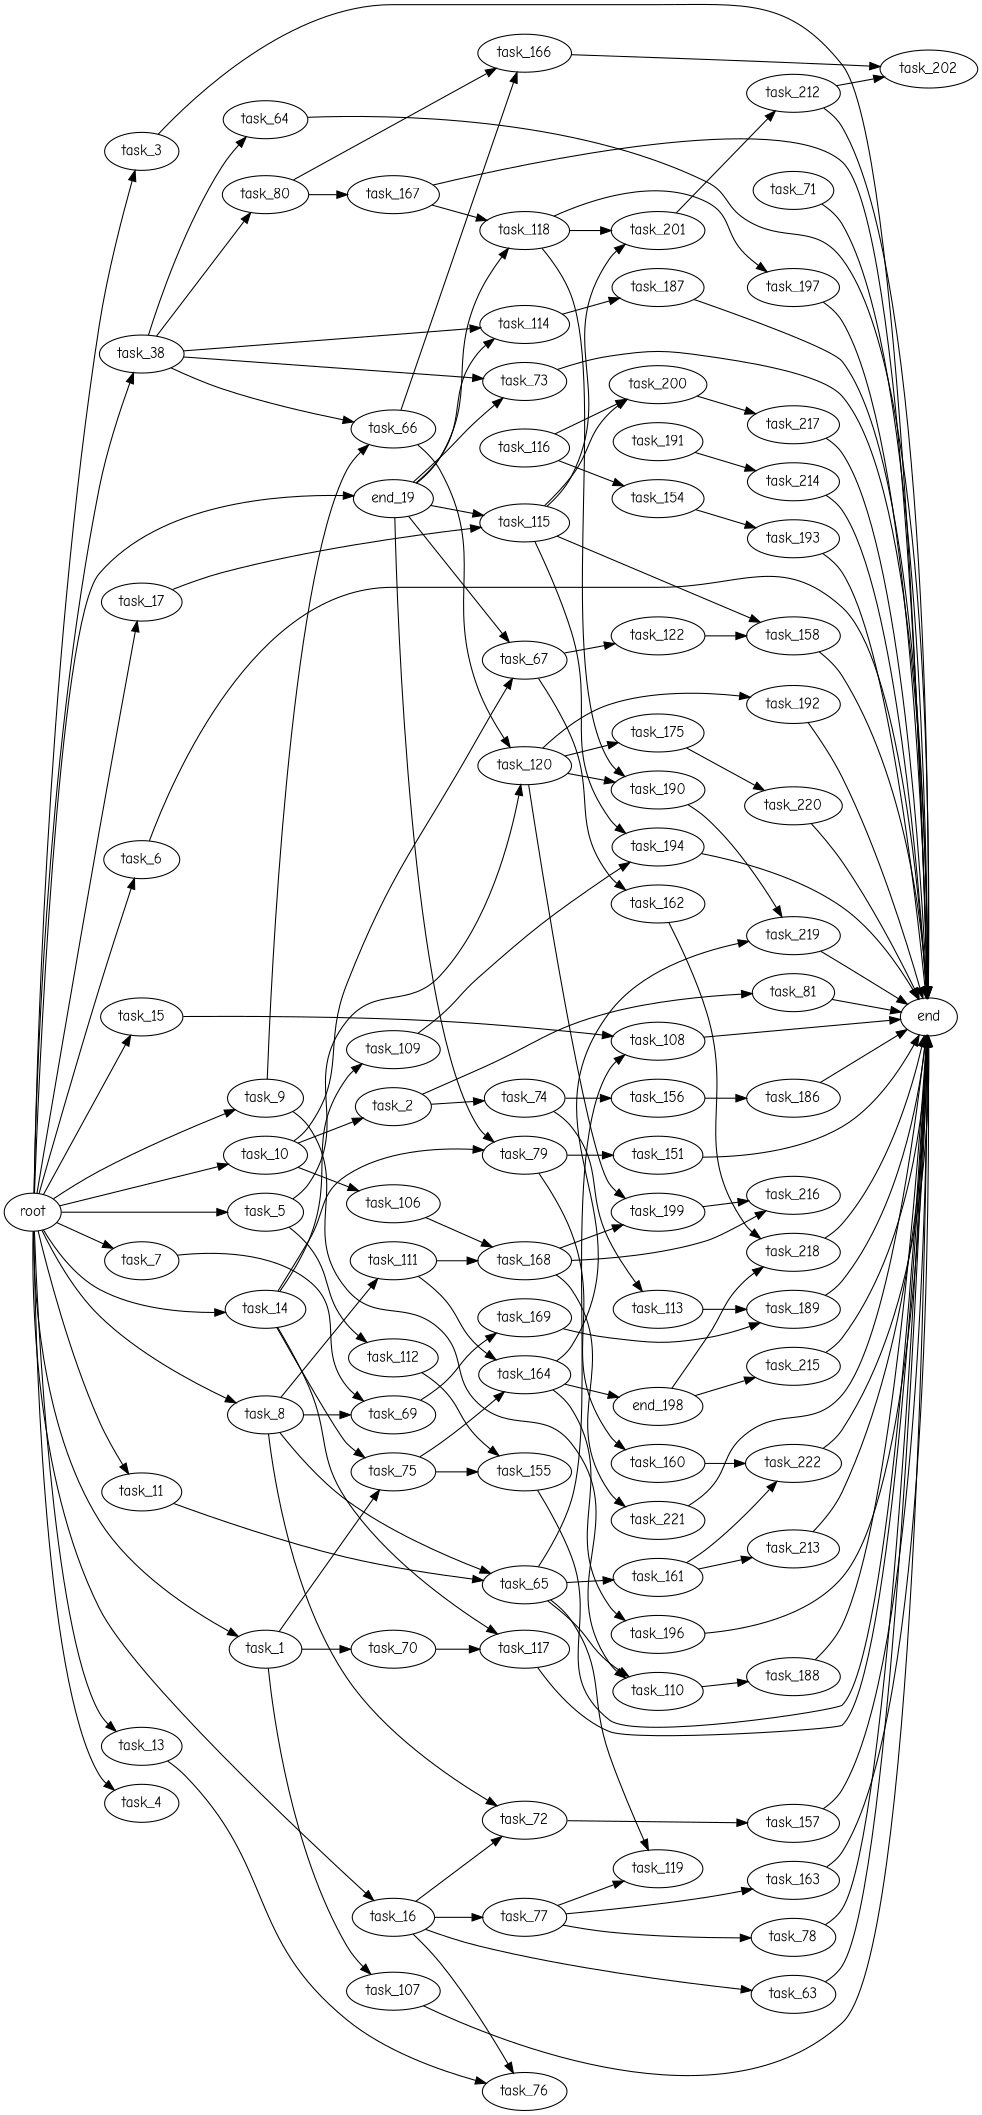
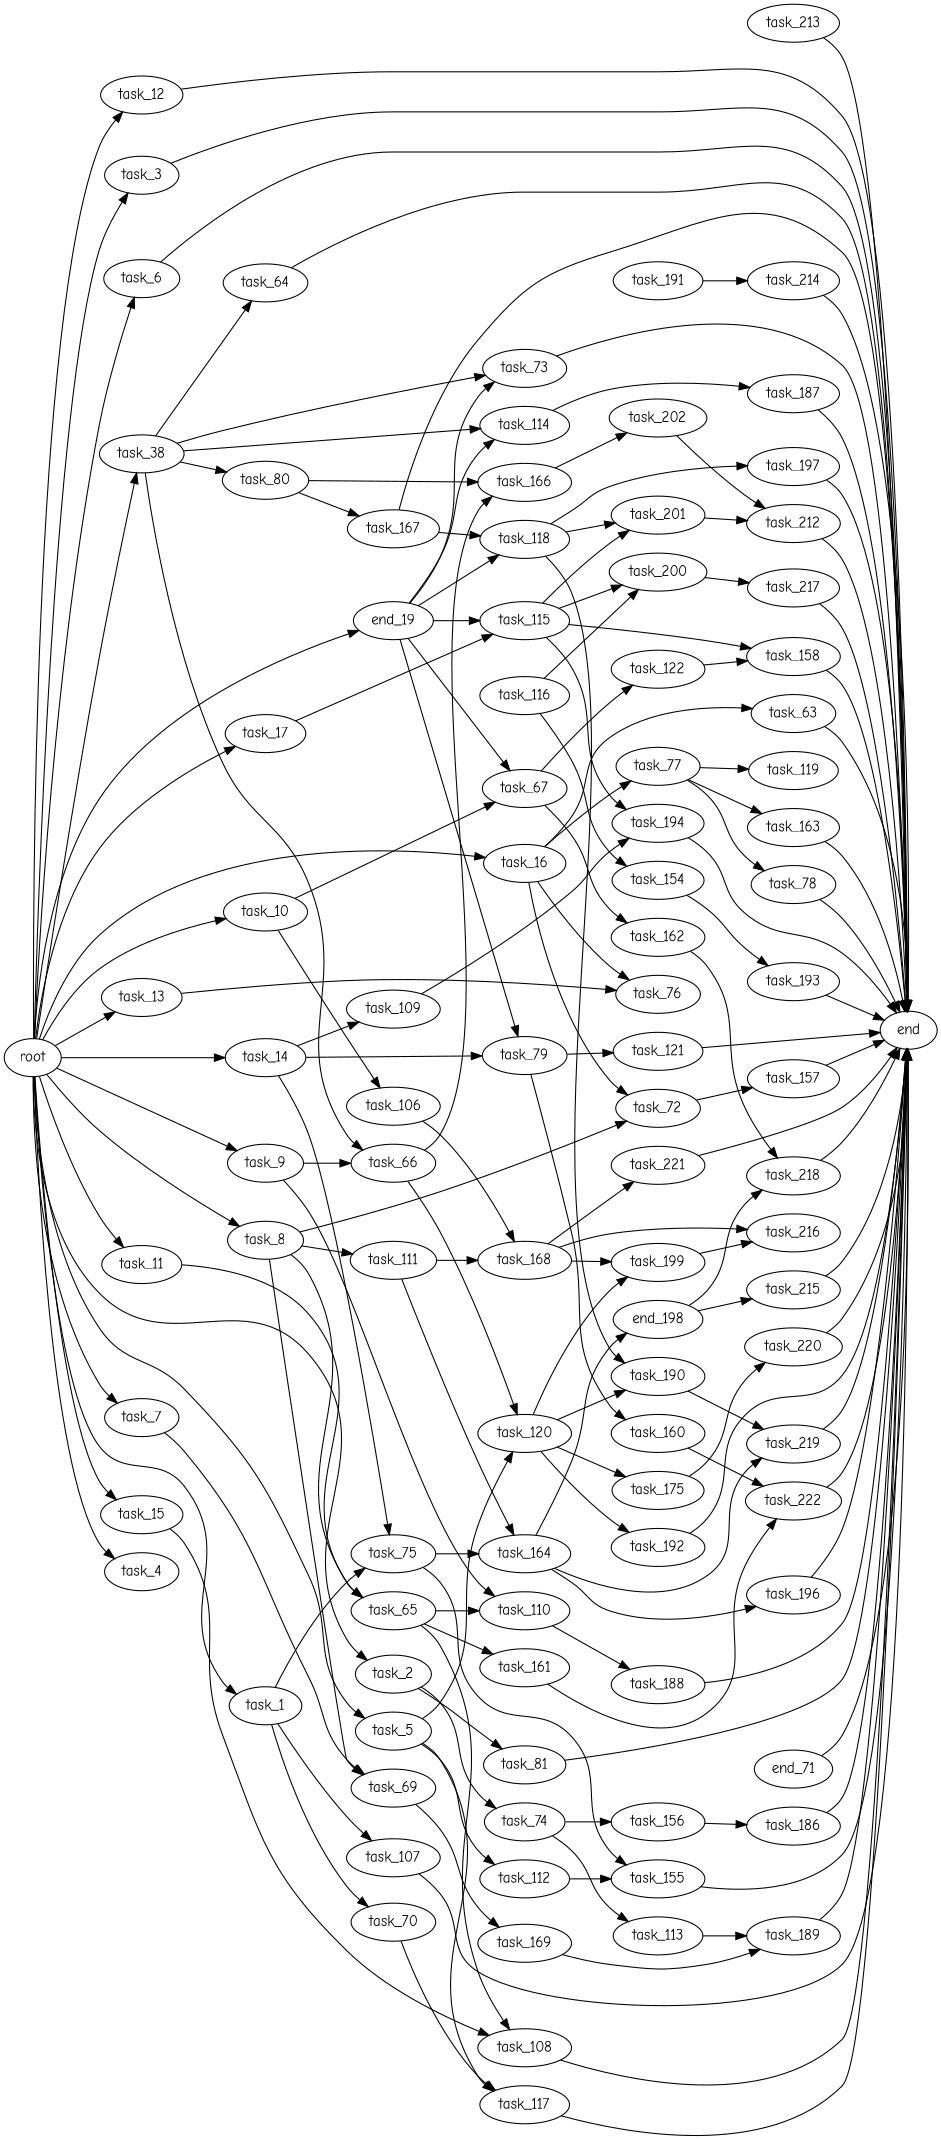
(856, 82) -> (719, 474)
none -> (142, 95)
(793, 190) -> (793, 1769)
(334, 1129) -> (248, 1322)
(658, 1155) -> (658, 1051)
(334, 1477) -> (453, 1956)
(720, 1564) -> none
(597, 1698) -> none
